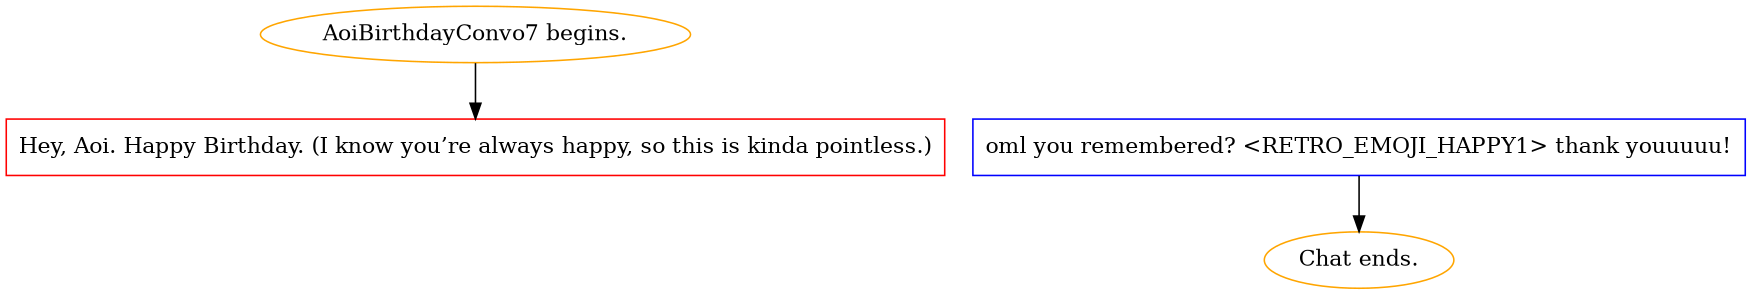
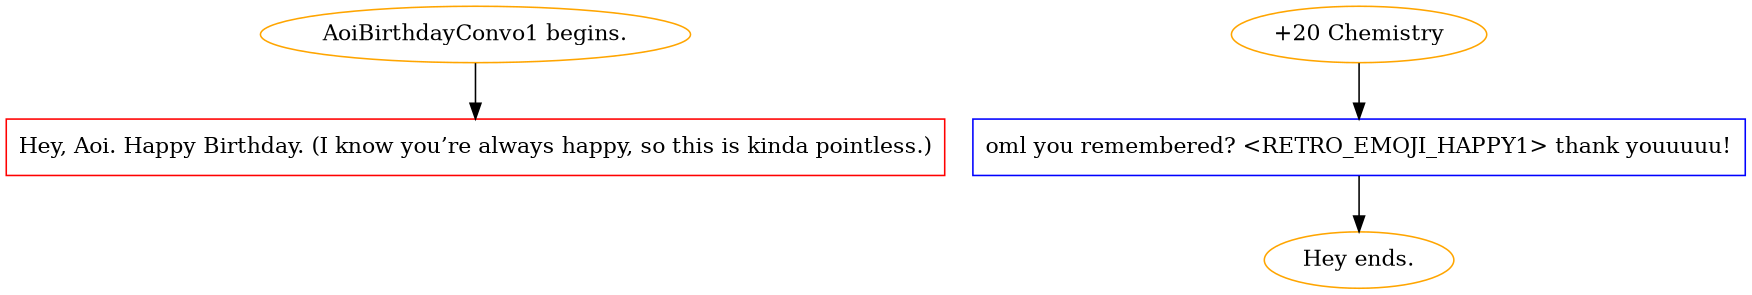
(475, 34) -> (475, 34)
none -> (1359, 34)
(1359, 260) -> (1359, 260)
